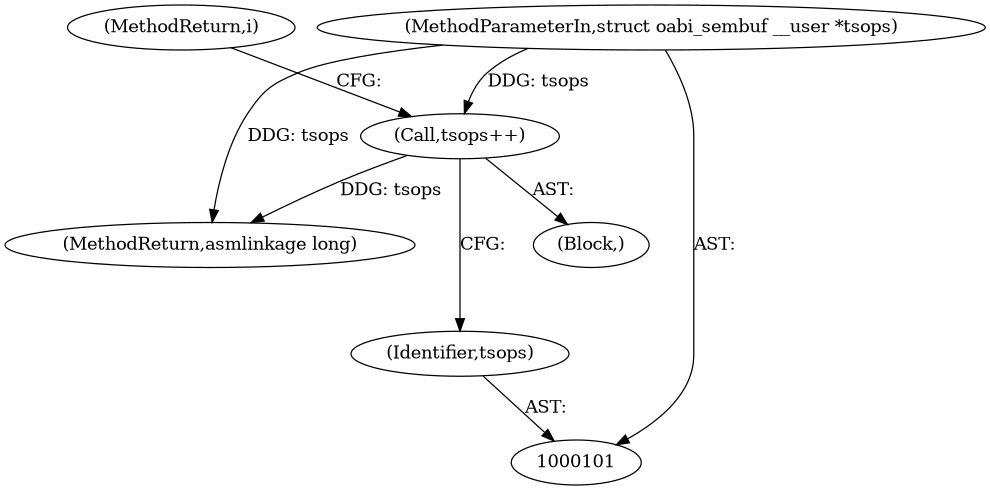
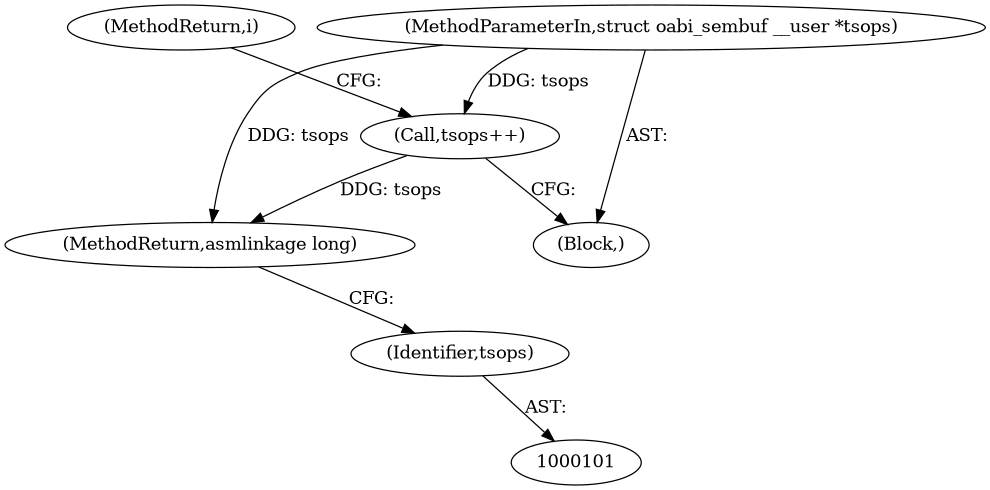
(556, 191) -> (556, 191)
(460, 239) -> (331, 298)
(694, 256) -> (623, 130)
